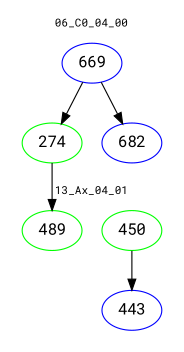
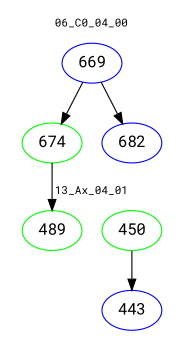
(52, 143) -> (52, 143)
